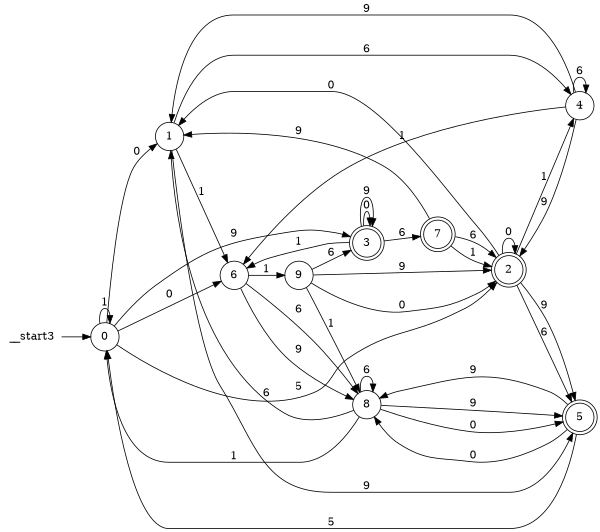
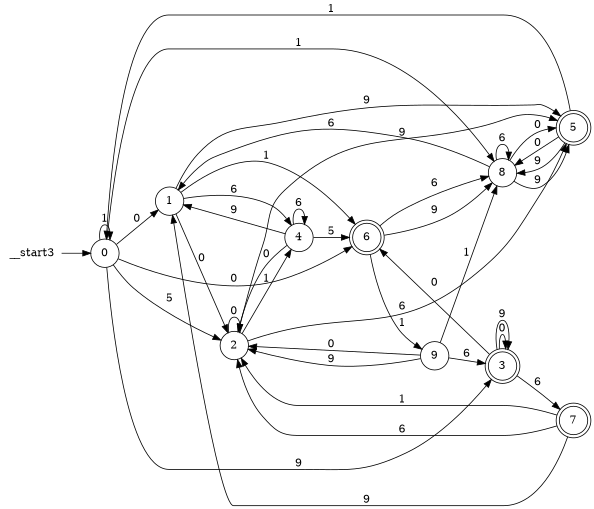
(369, 108) -> (200, 270)
(402, 136) -> (331, 232)
(544, 202) -> (267, 254)
(299, 242) -> (435, 283)
(509, 270) -> (234, 346)
(234, 275) -> (367, 237)
(208, 462) -> (245, 49)
(331, 523) -> (331, 9)
